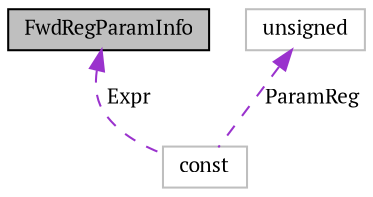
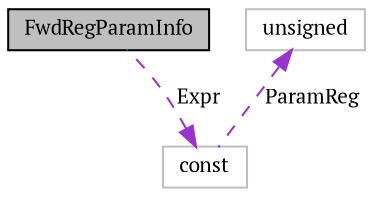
(113, 124) -> (160, 87)
